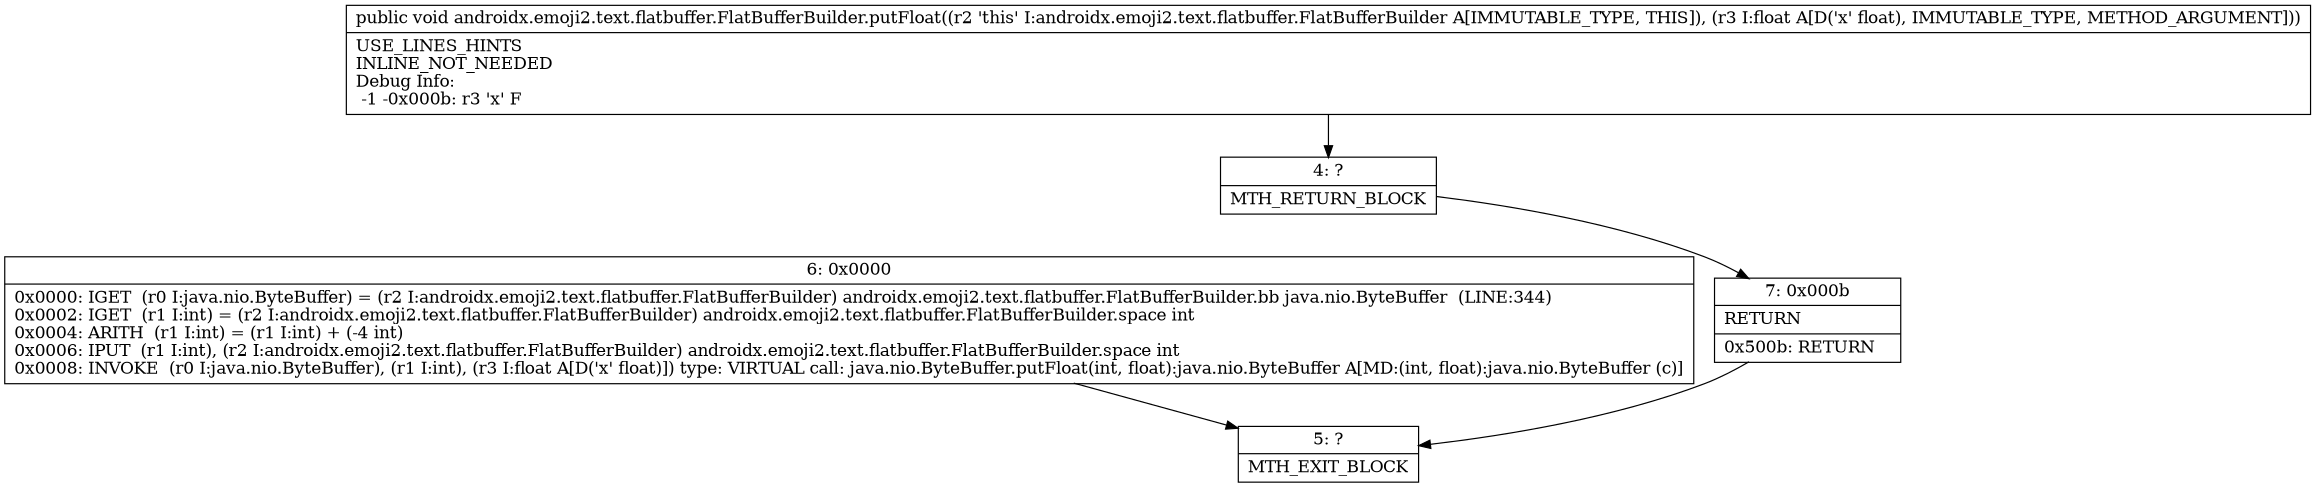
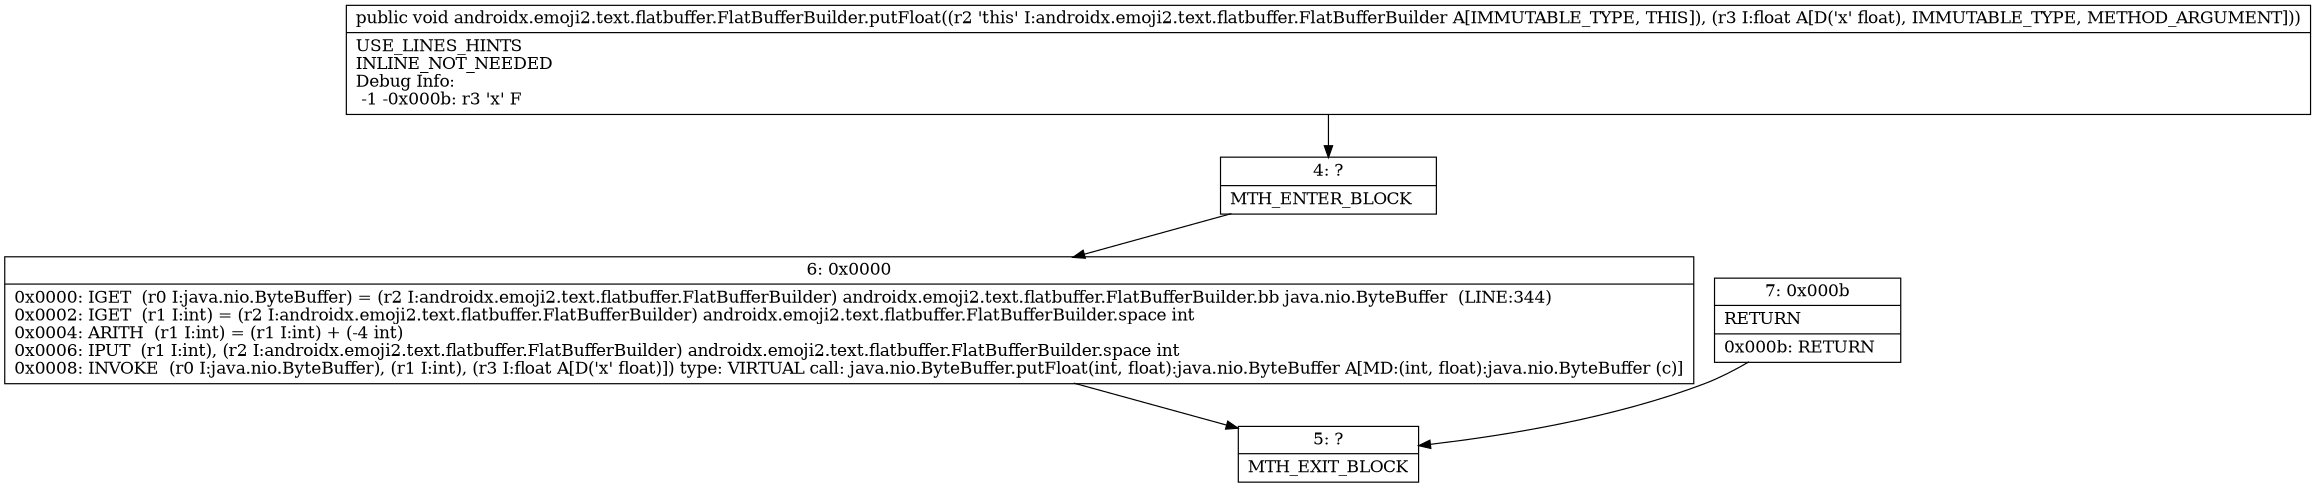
(1328, 199) -> (1321, 199)
(1591, 223) -> (1158, 234)
(1808, 348) -> (1808, 348)
